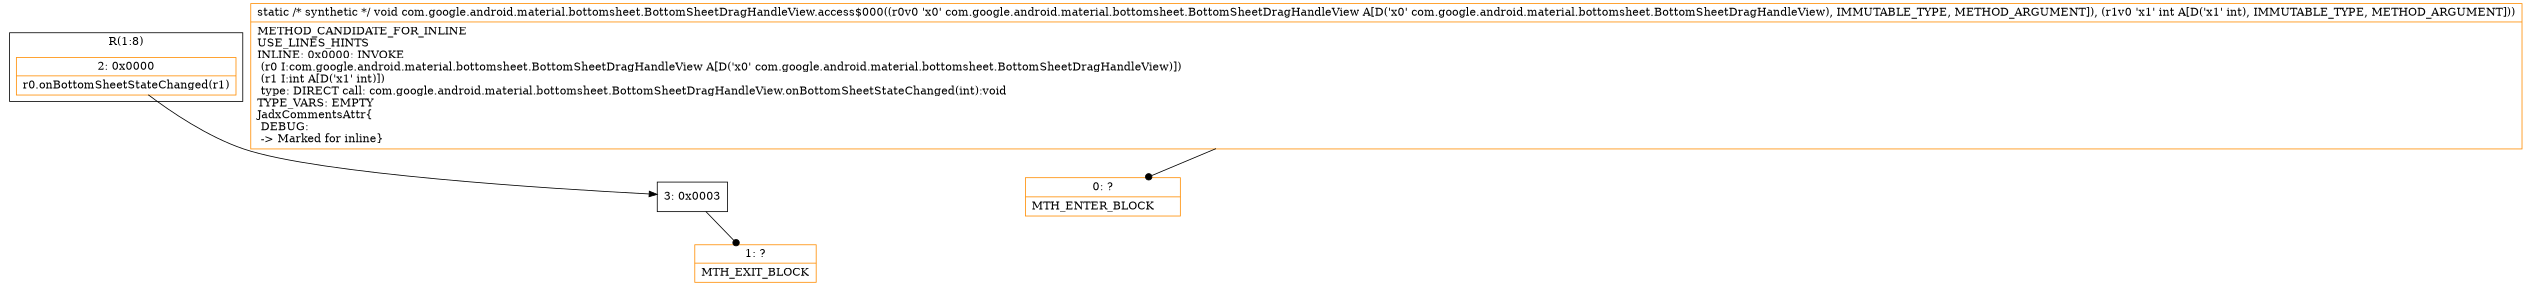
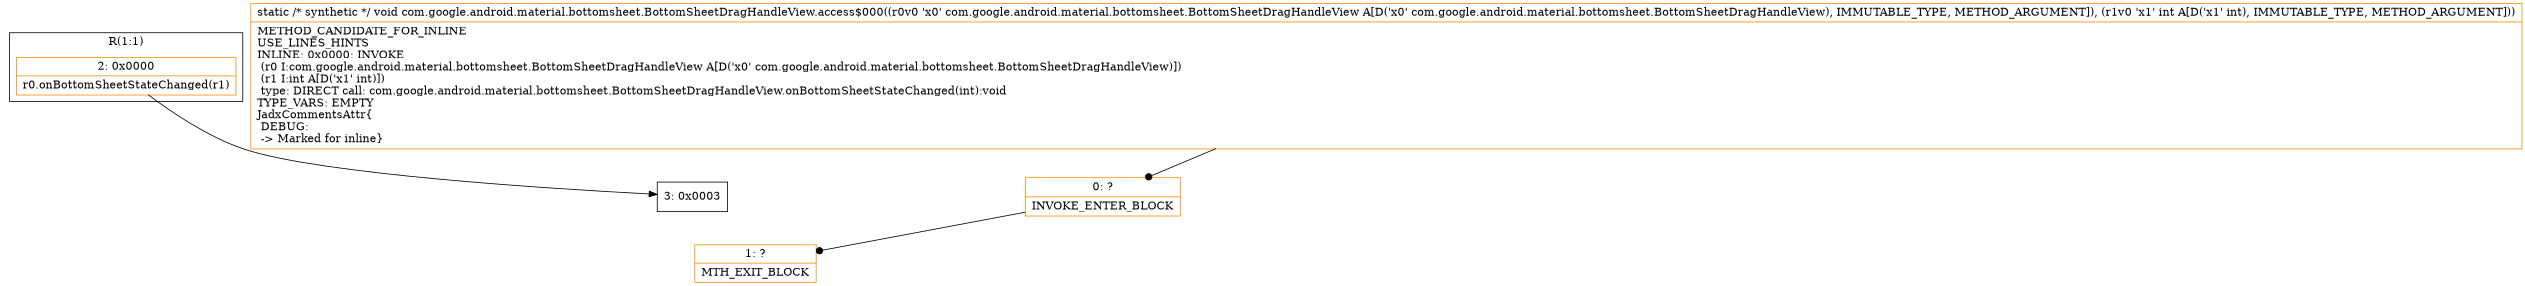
(126, 42) -> (126, 42)
(1093, 206) -> (1103, 206)
(720, 226) -> (924, 231)
